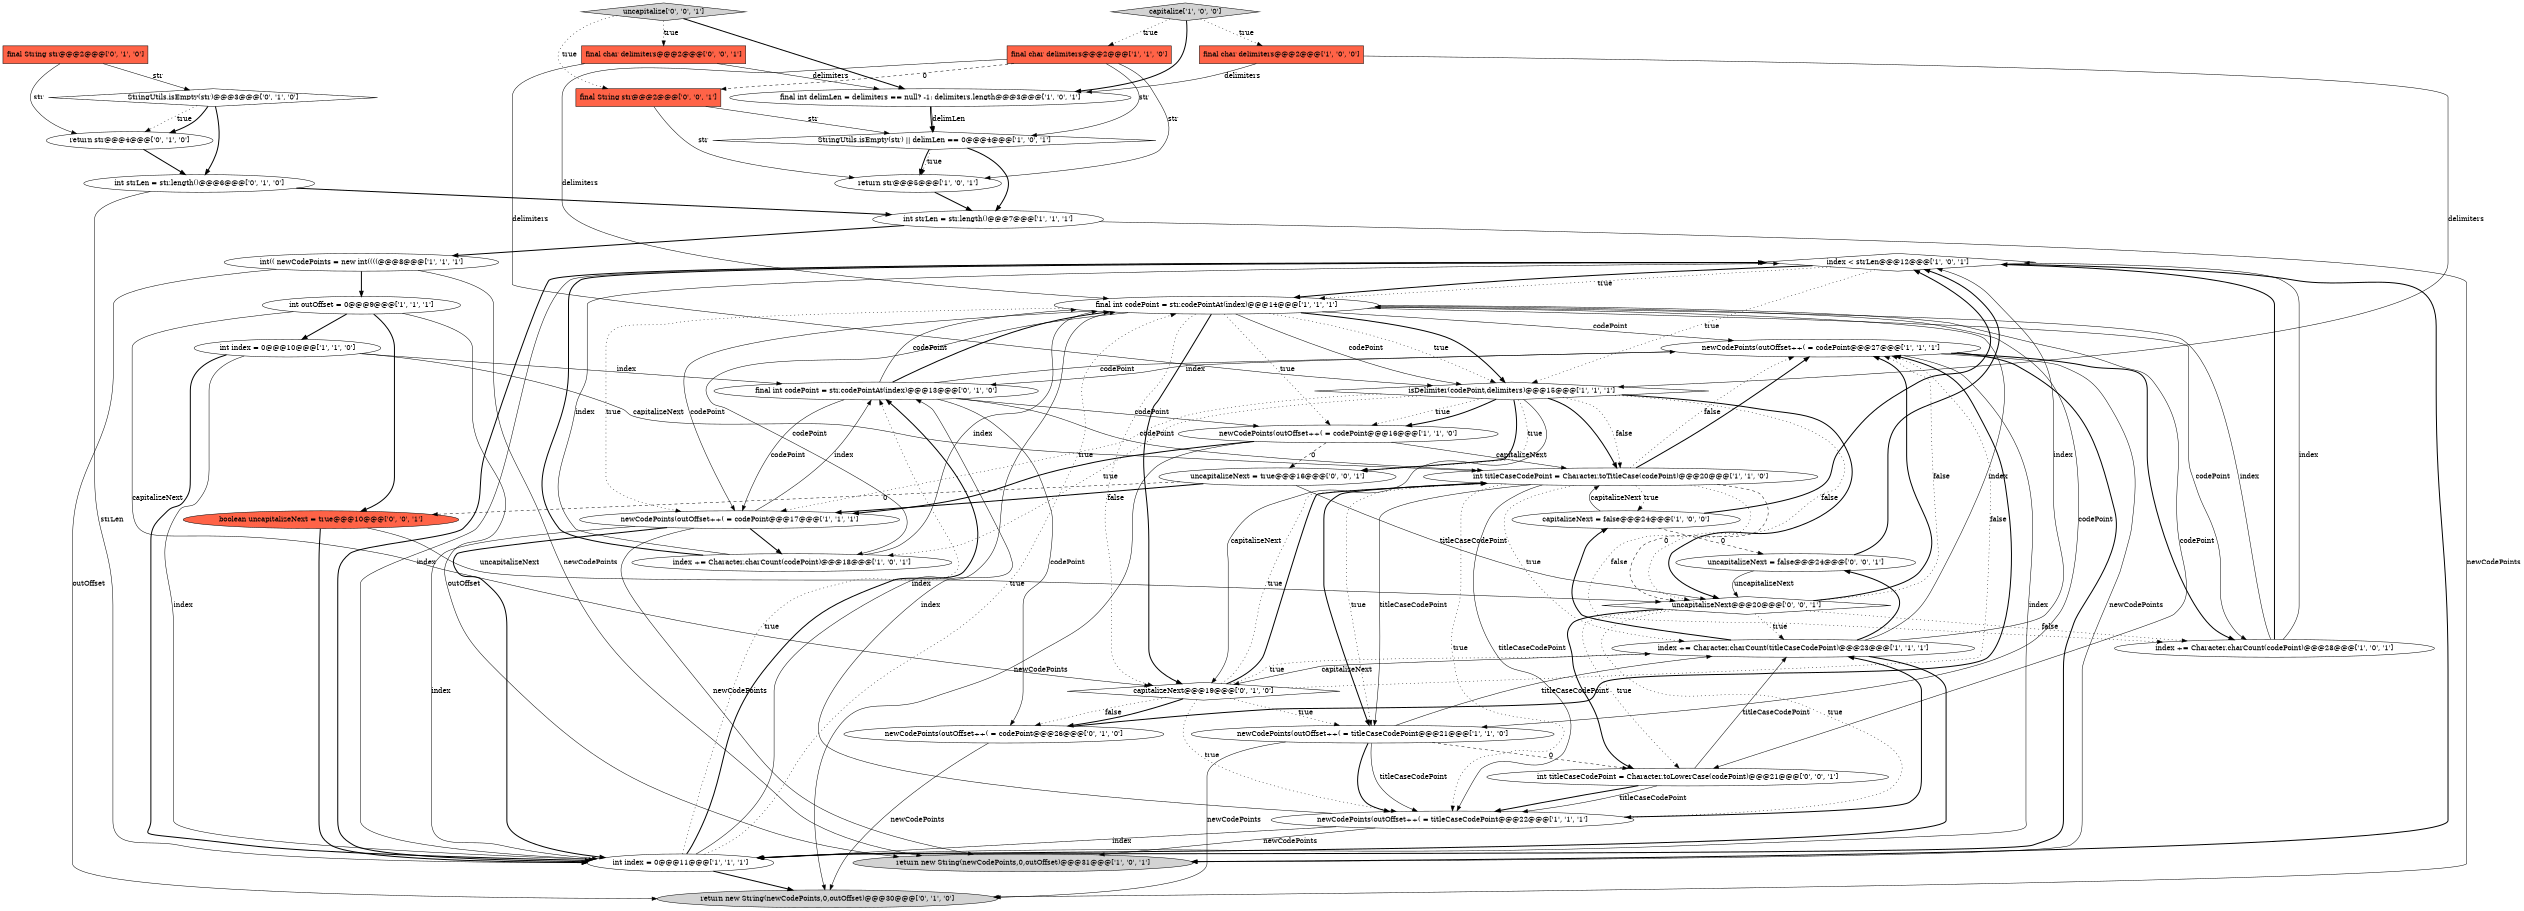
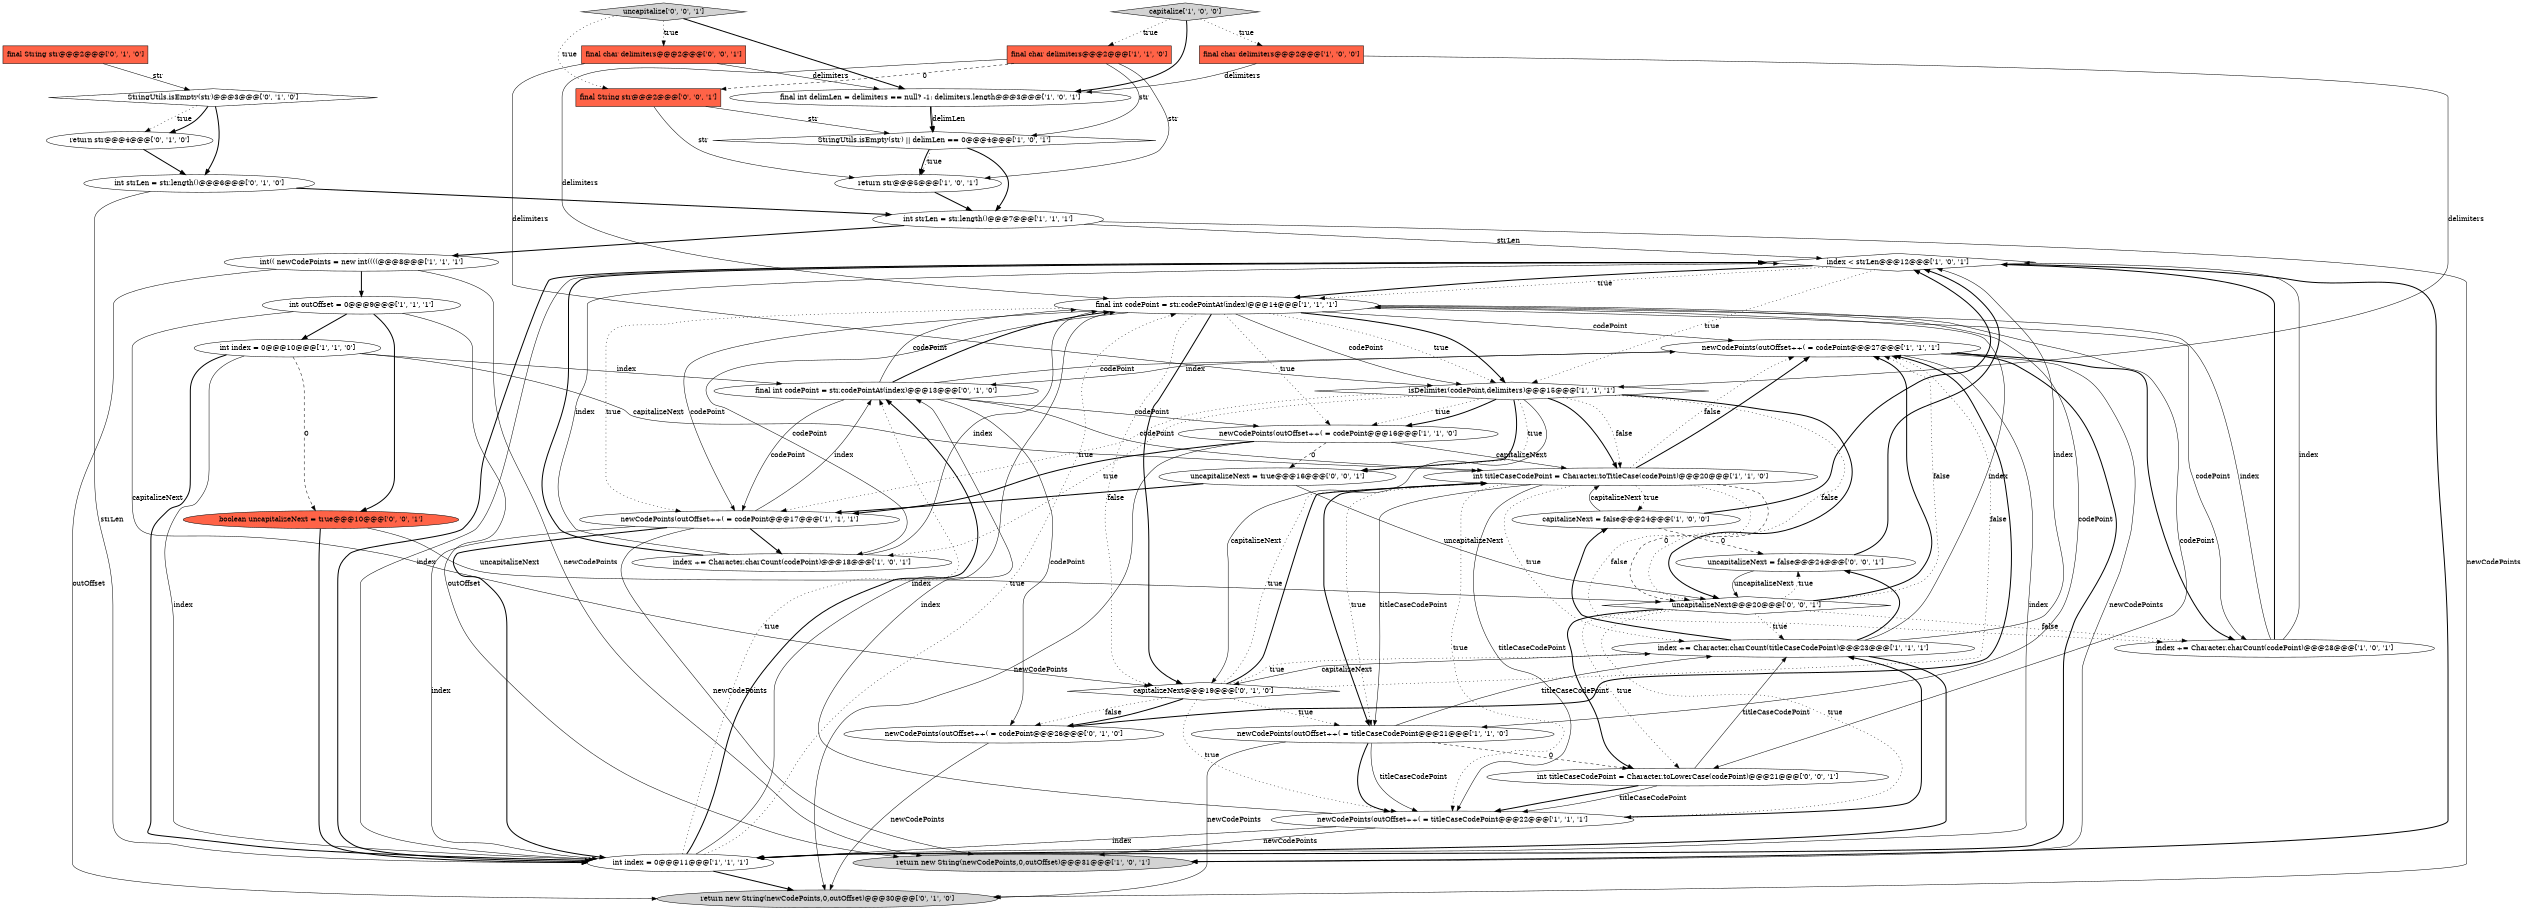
(32, 102) -> none
none -> (1450, 241)
(809, 498) -> (304, 431)
(1473, 541) -> (1473, 541)
none -> (1794, 590)
